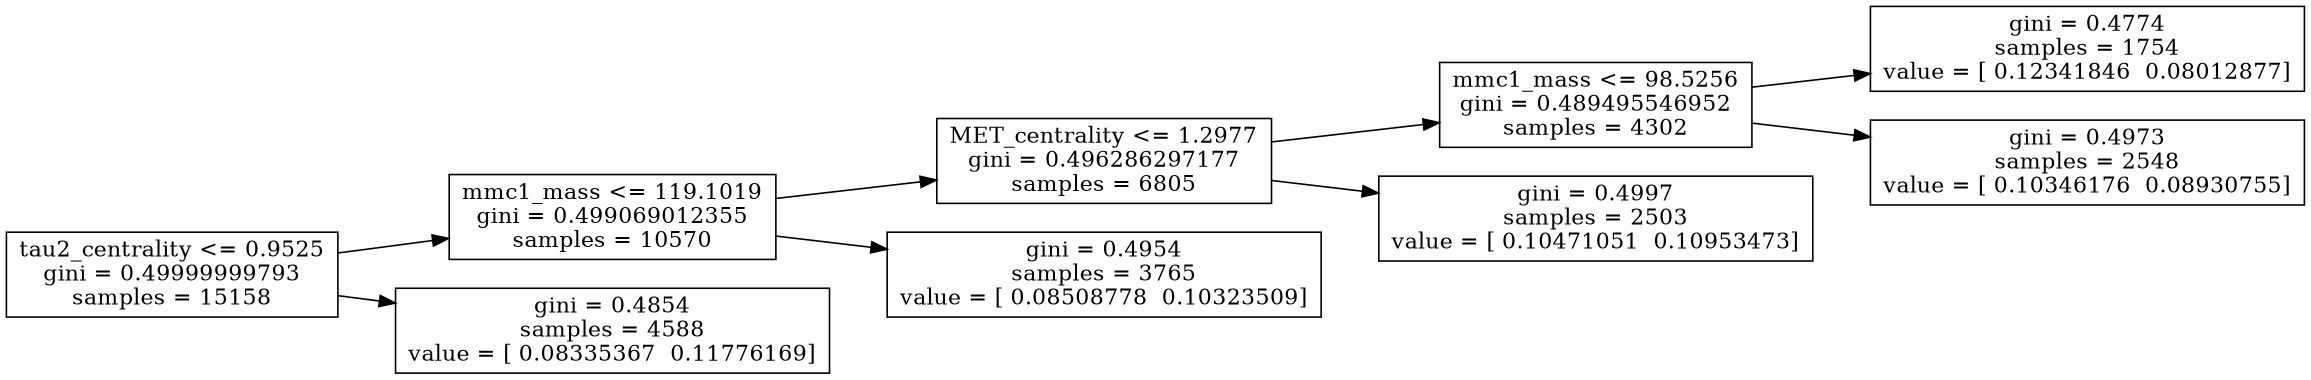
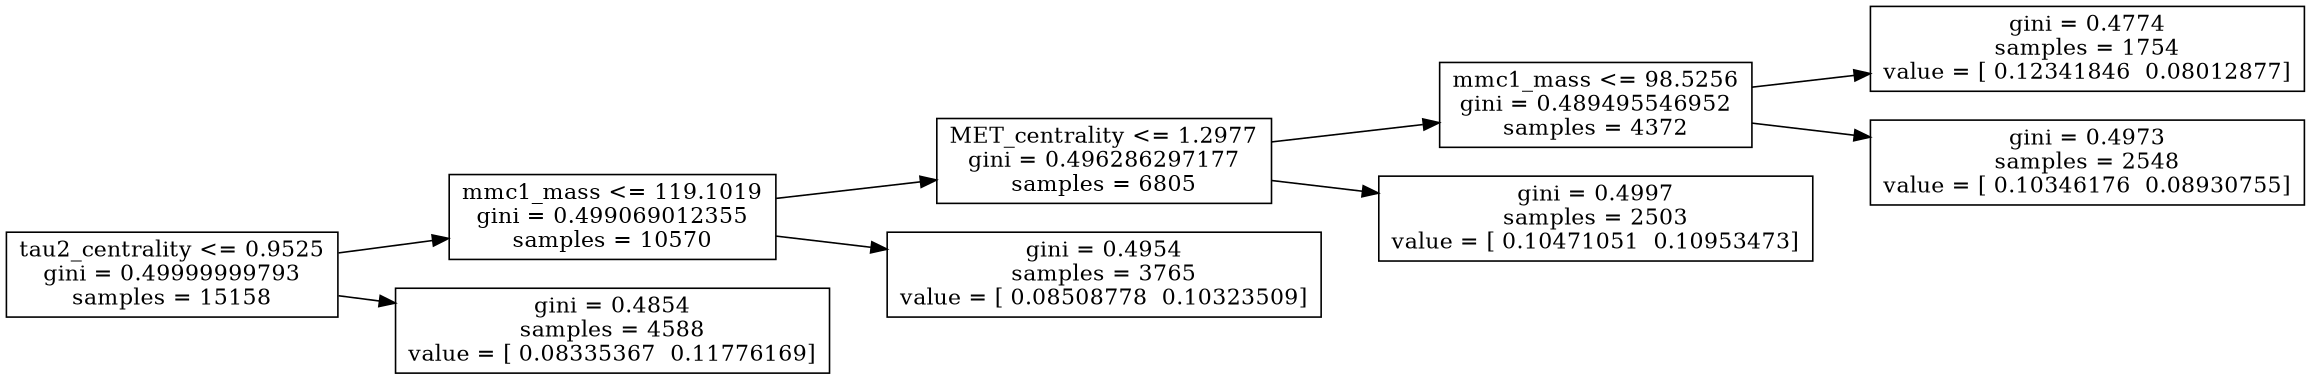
(1596, 105) -> (1596, 105)
